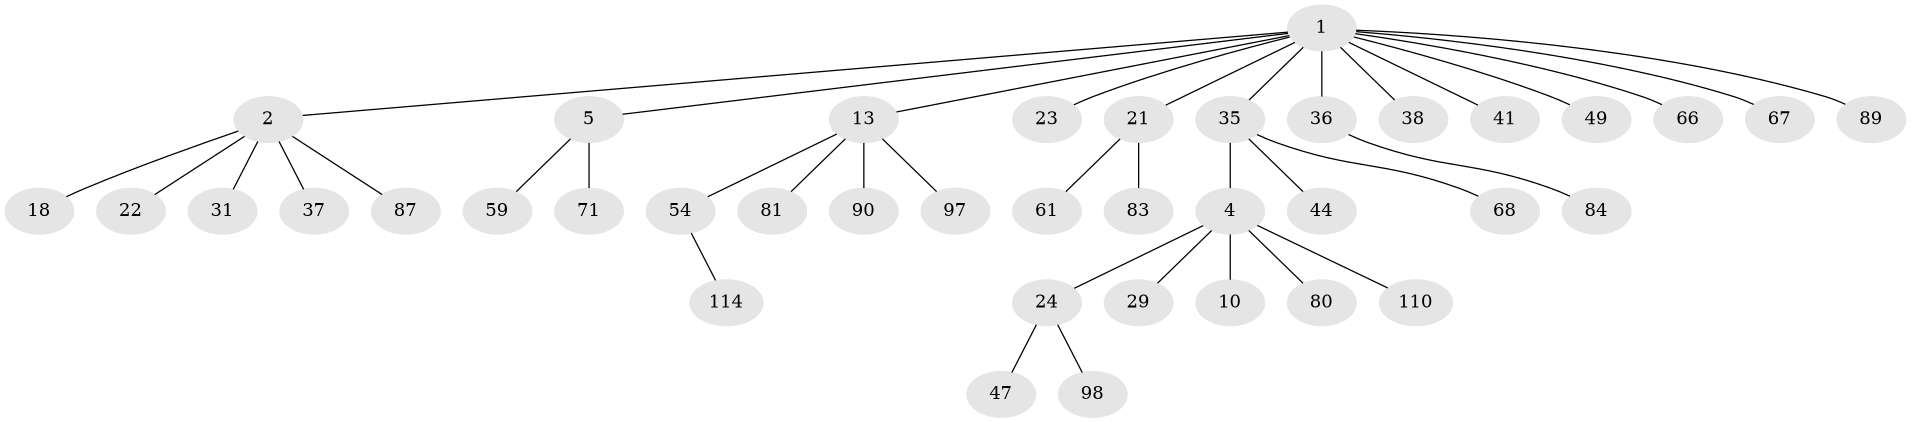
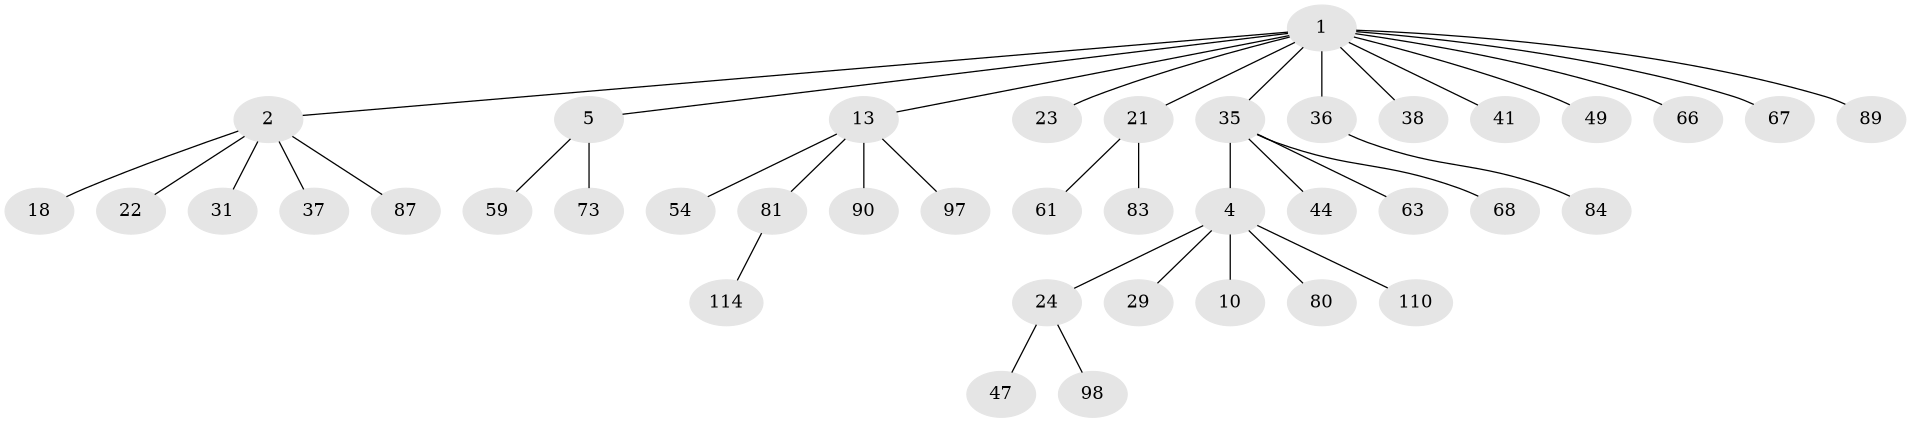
(589, 211) -> (589, 211)
none -> (1413, 211)
(703, 257) -> (749, 257)
